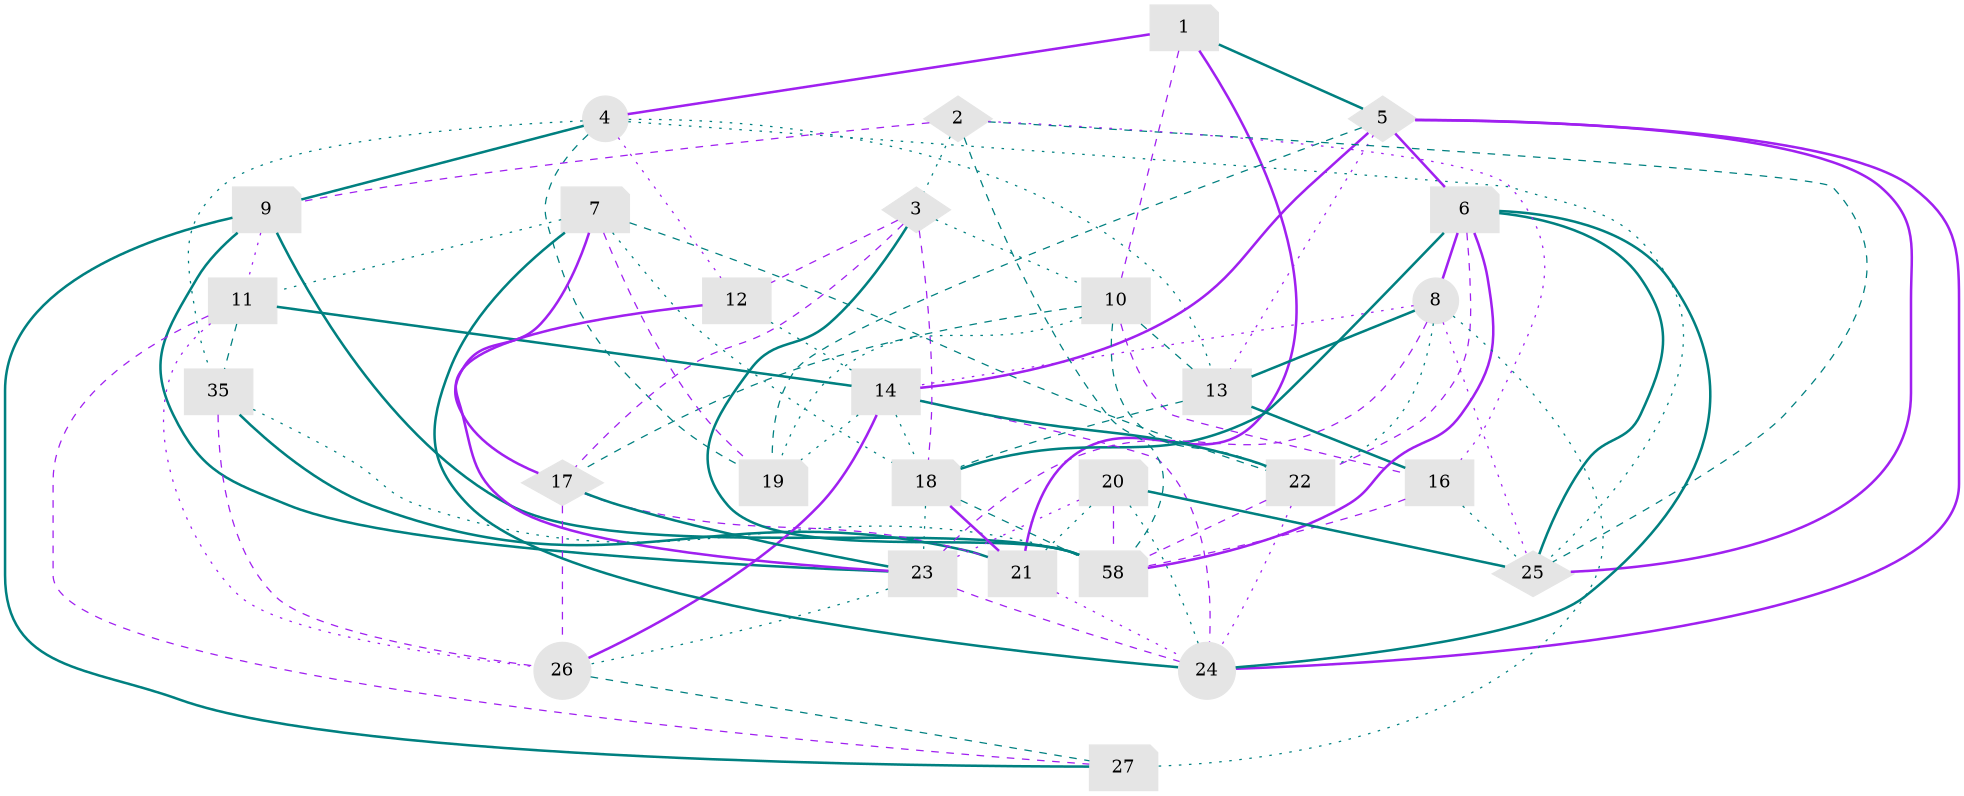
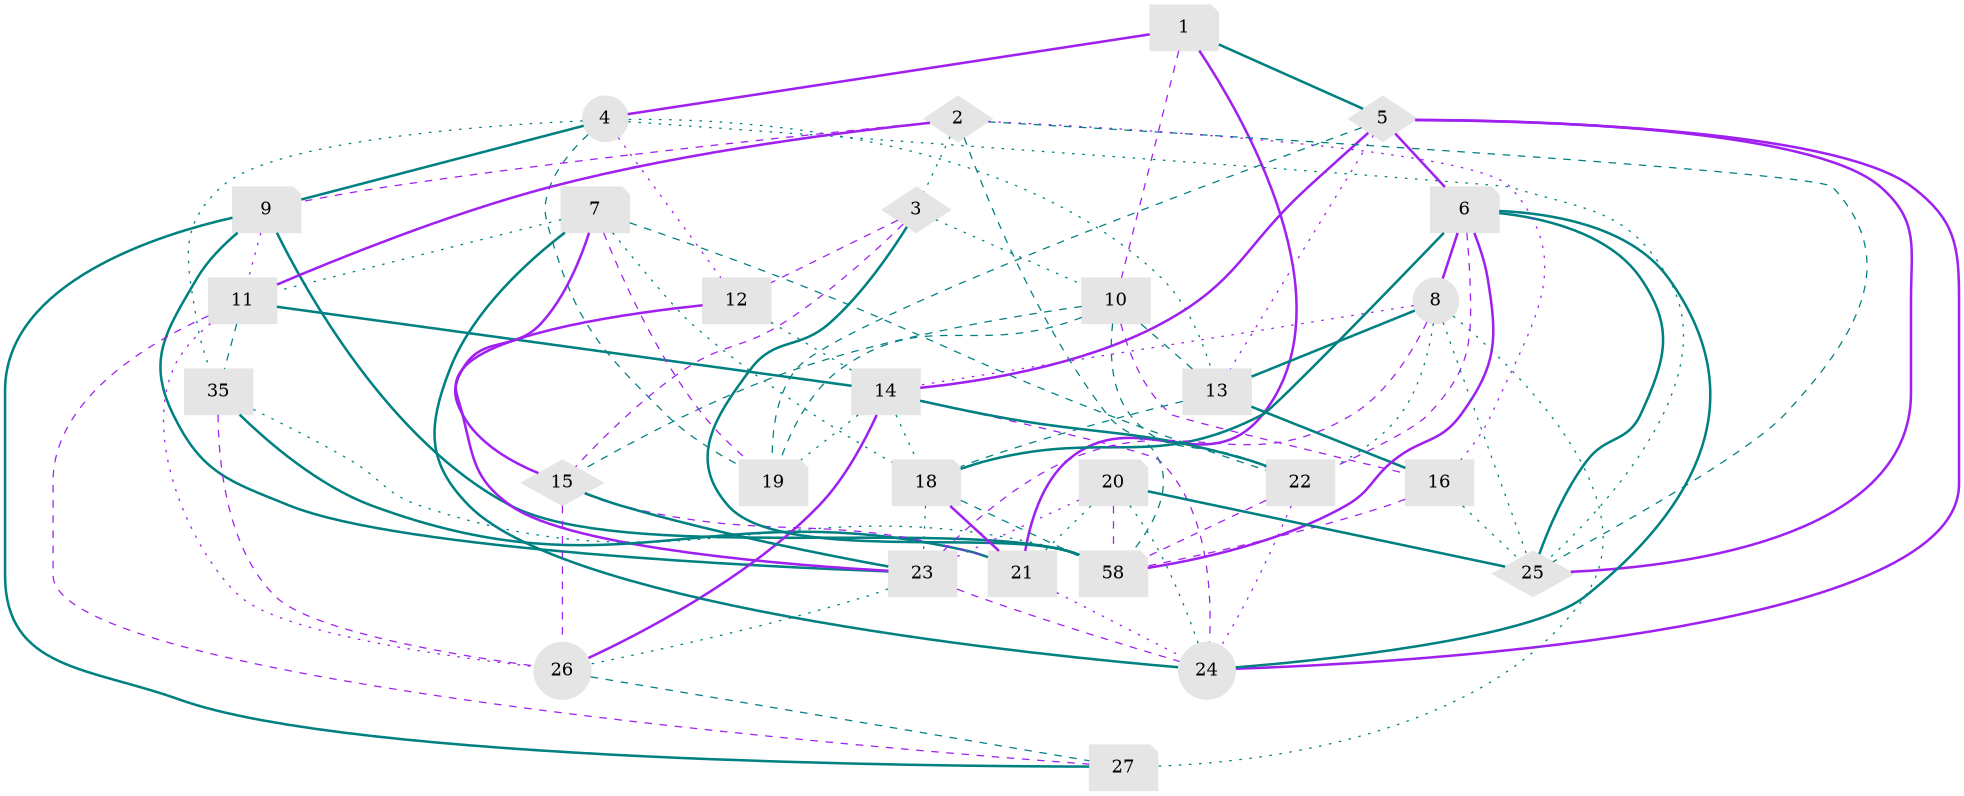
none -> (596, 176)
(958, 335) -> (958, 335)
(931, 351) -> none
(1487, 444) -> (1487, 444)
(562, 483) -> (562, 483)
